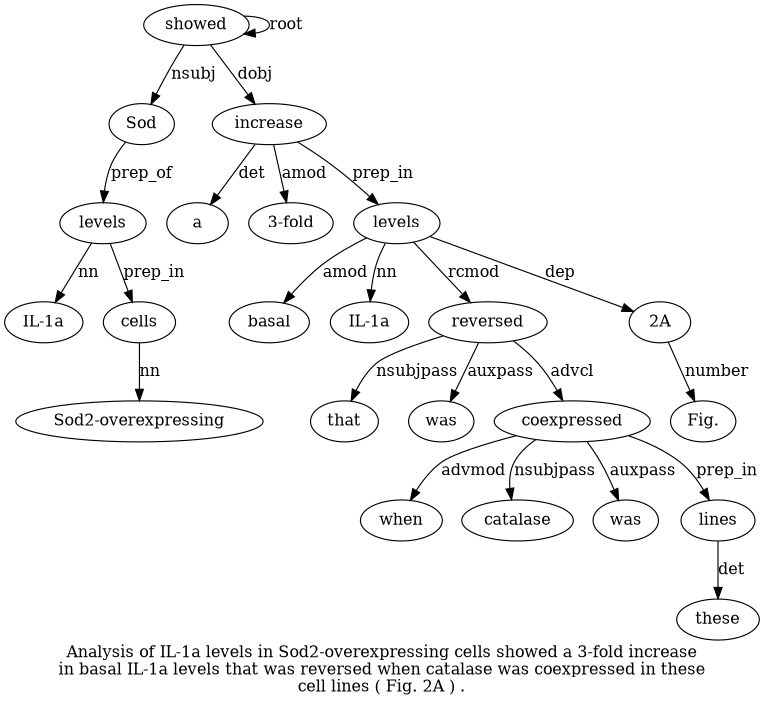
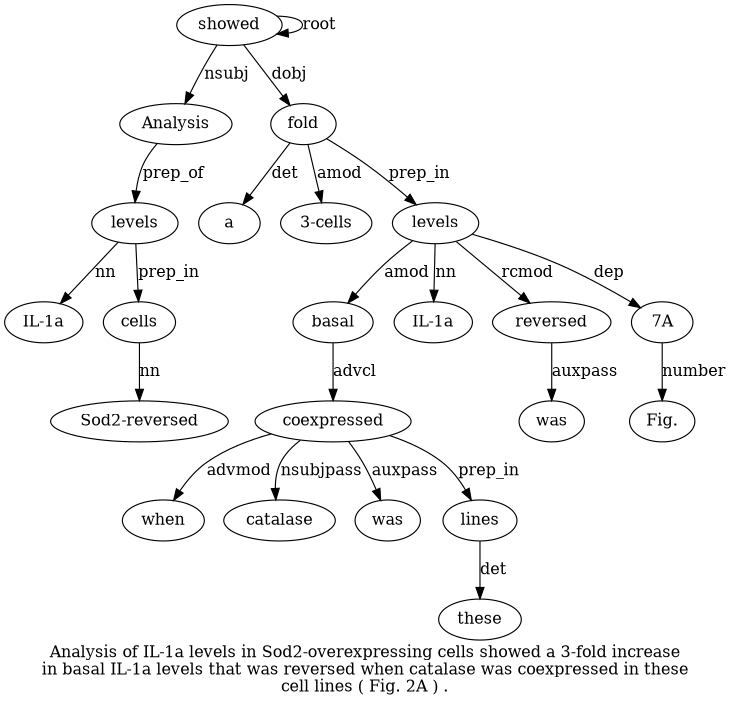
(142, 124) -> (176, 124)
(269, 124) -> (303, 124)
(291, 223) -> (326, 223)
(660, 322) -> (662, 322)
(538, 363) -> (333, 366)
(139, 421) -> (139, 421)
(344, 421) -> none
